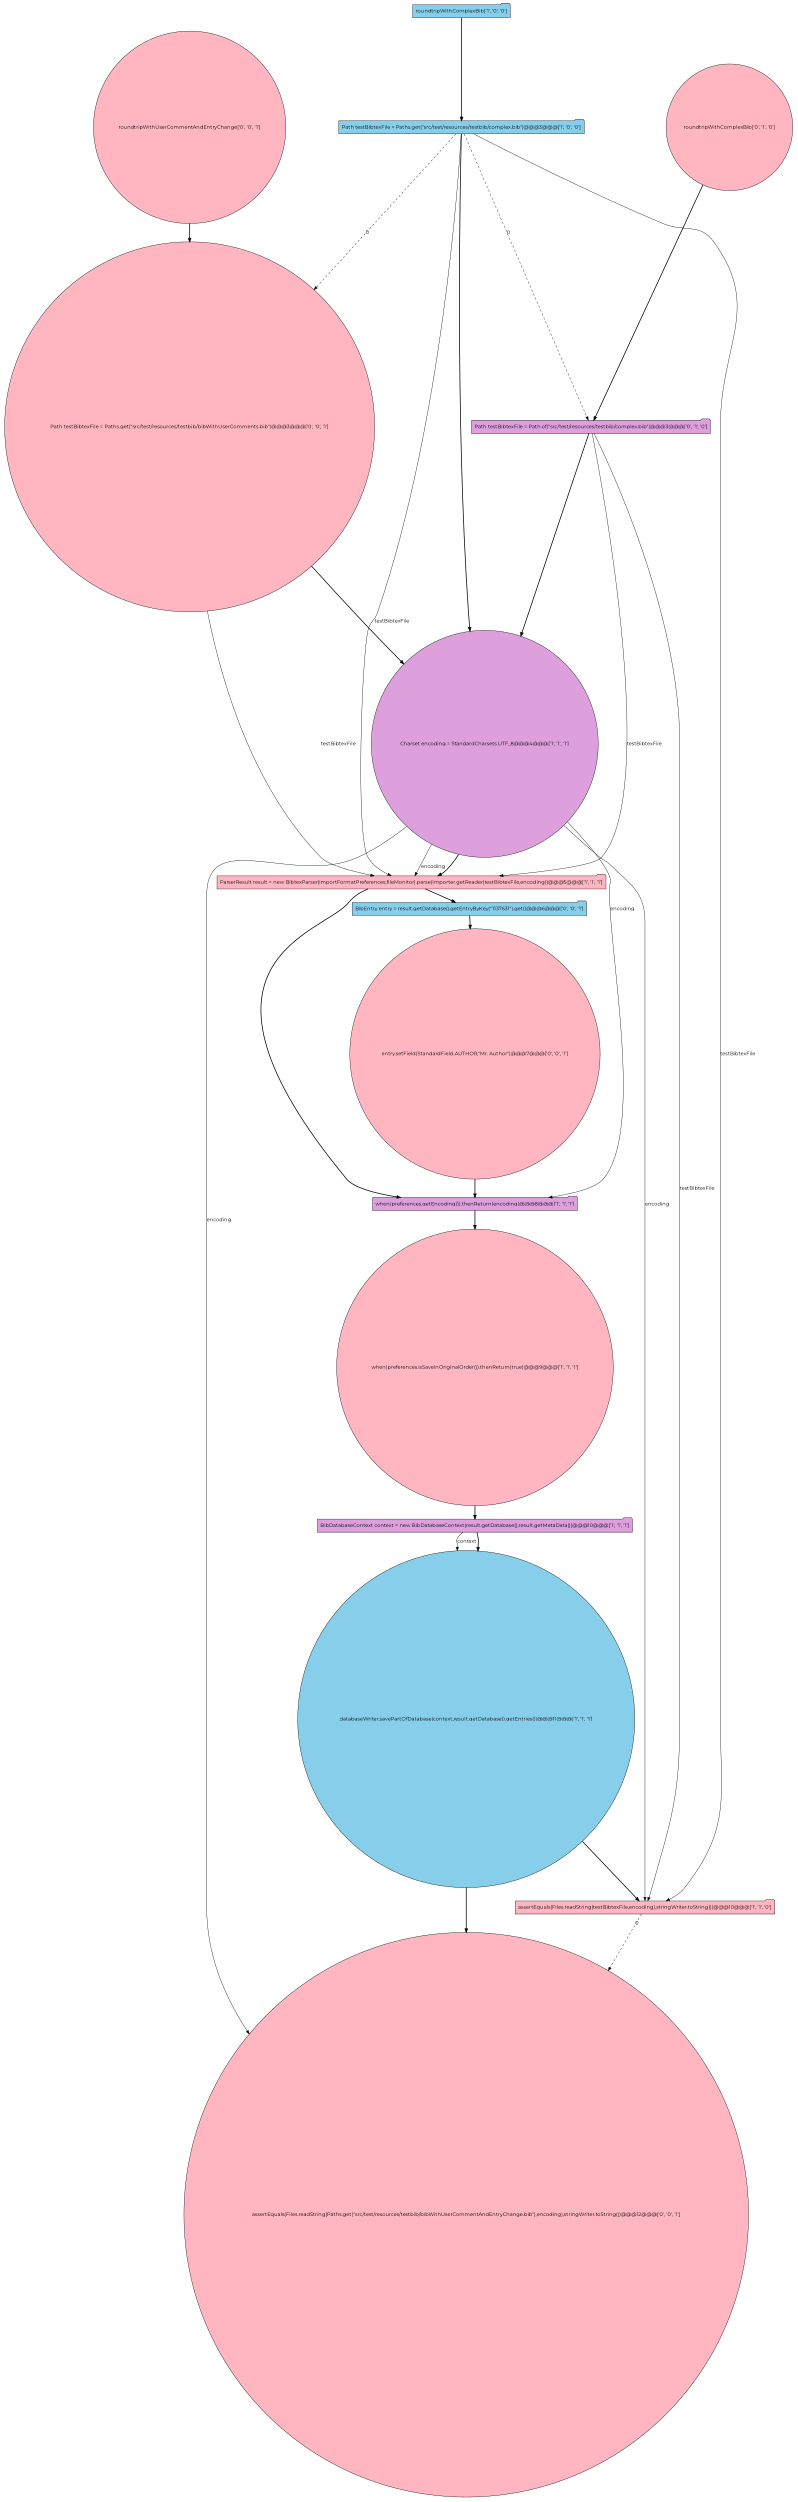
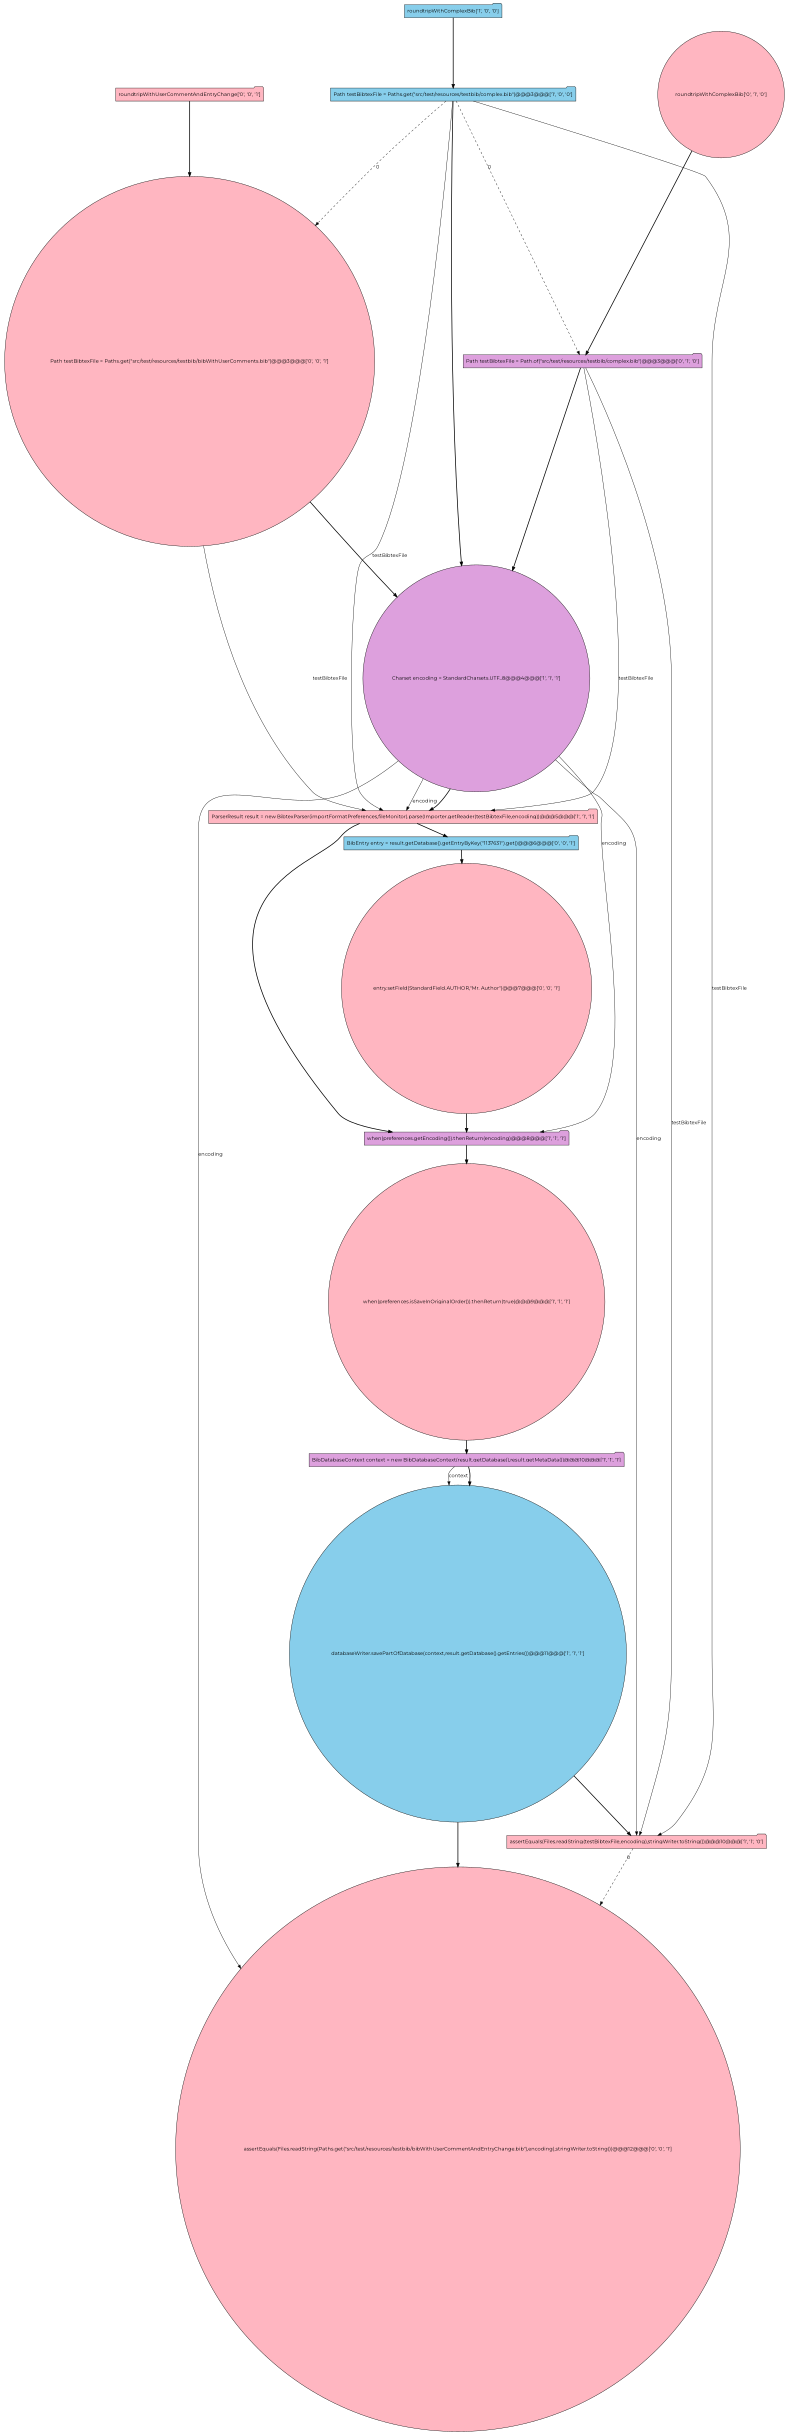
(190, 127) -> (190, 95)
